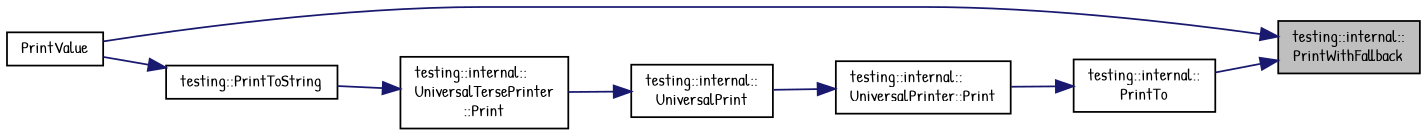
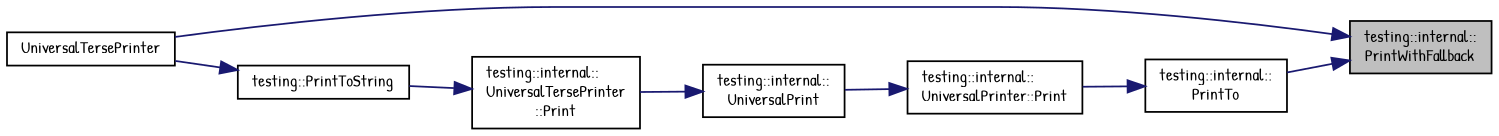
(55, 49) -> (91, 49)
